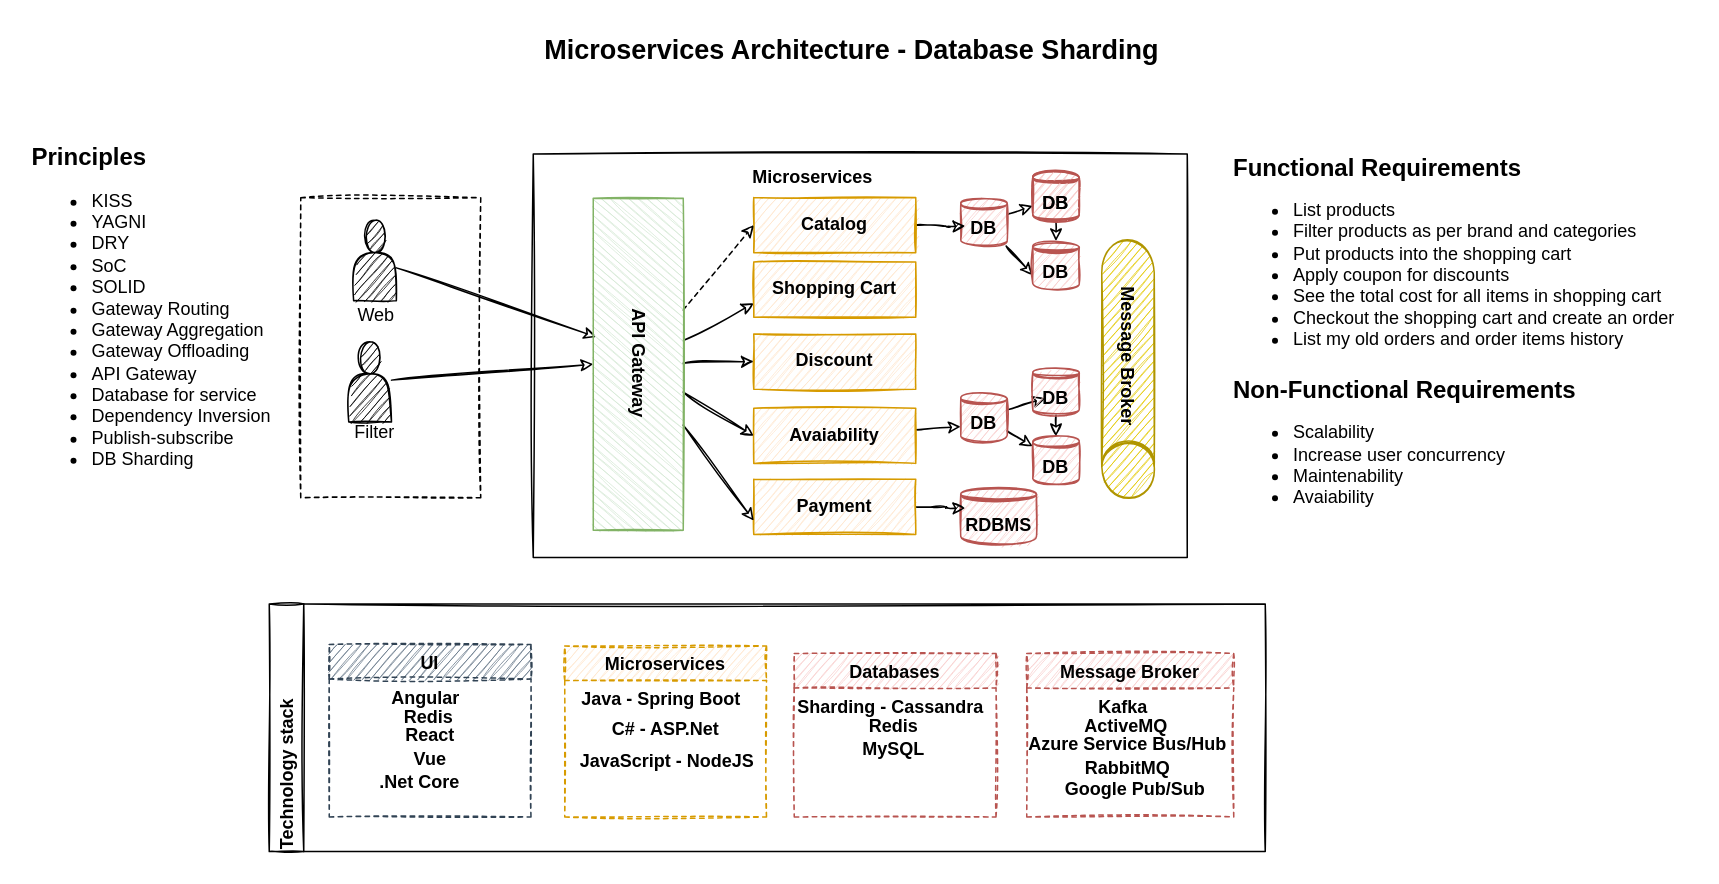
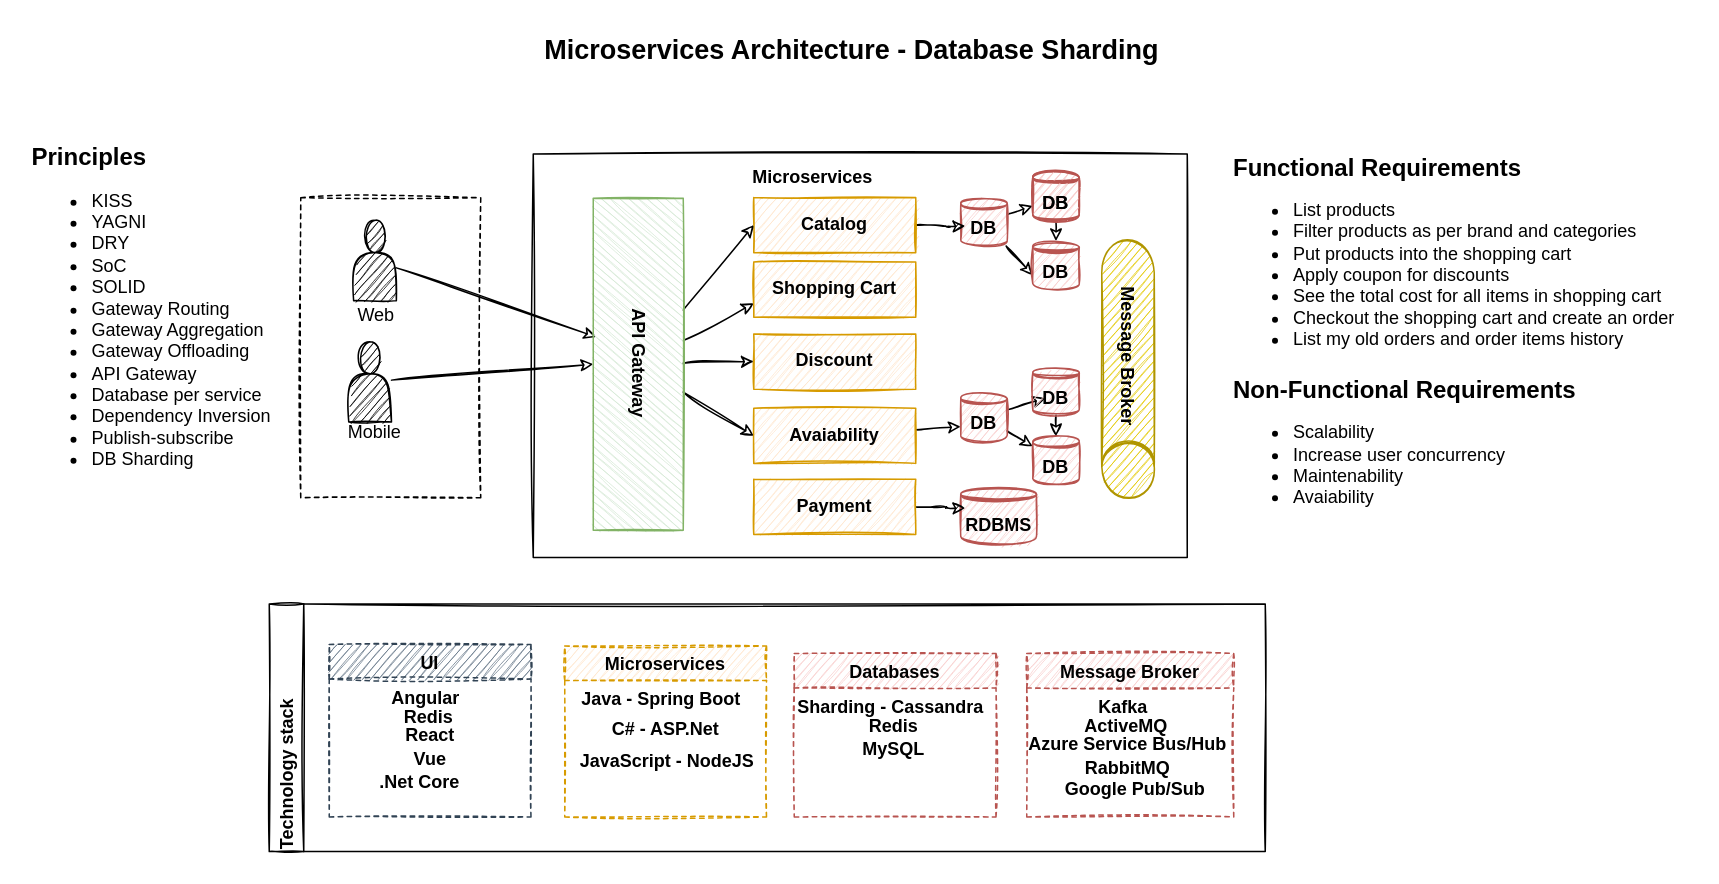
(716, 270) -> (716, 270)
(128, 316) -> (128, 316)
(375, 433) -> (375, 433)
(715, 468) -> none
